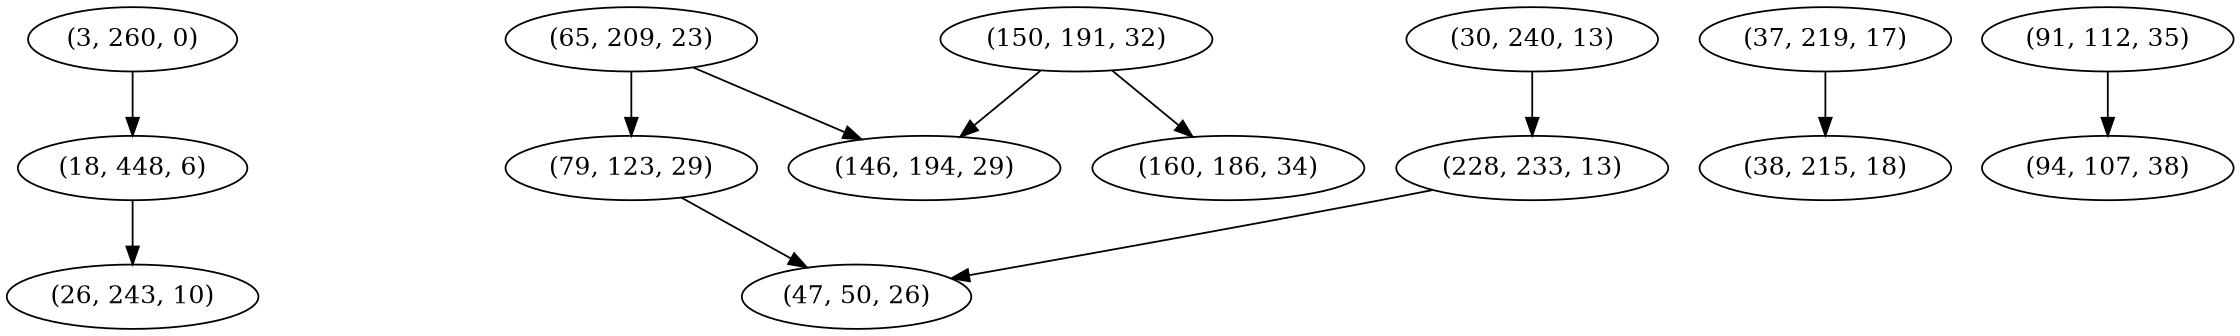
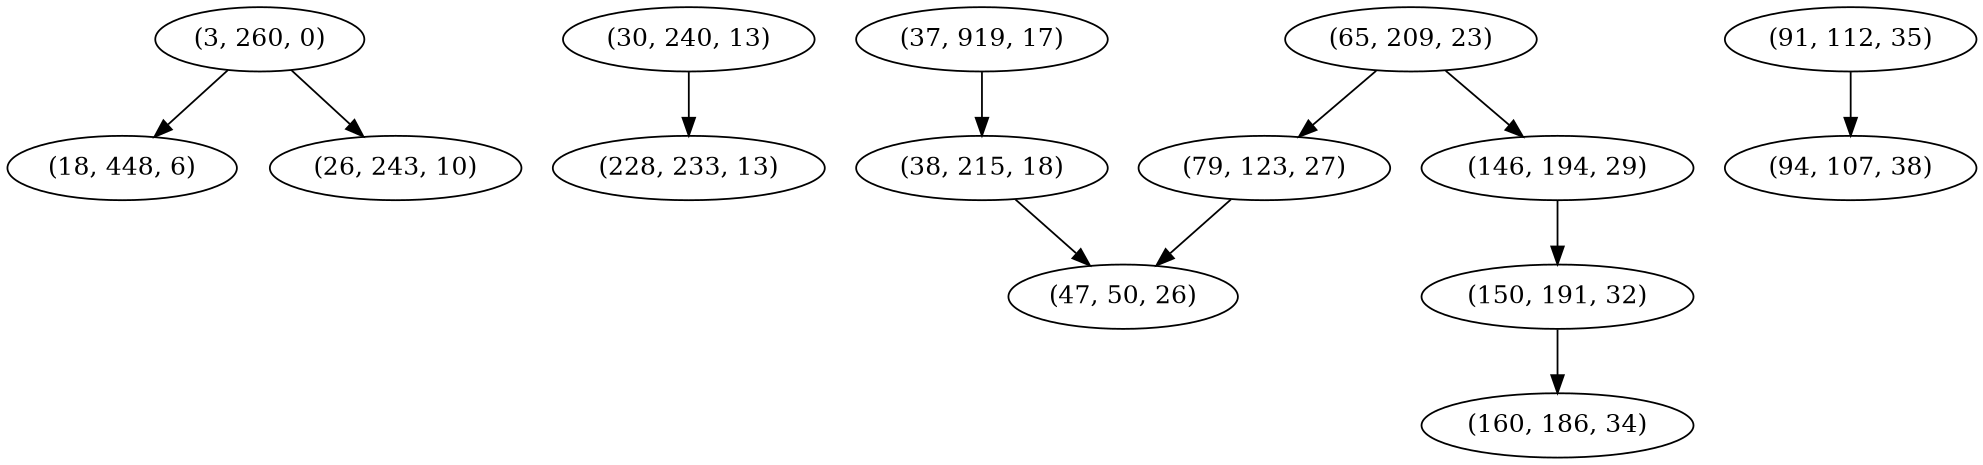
(1825, 39) -> (982, 39)
(1007, 98) -> (1558, 224)
(631, 168) -> (1264, 168)
(133, 224) -> (321, 97)
(1201, 234) -> (1046, 226)
